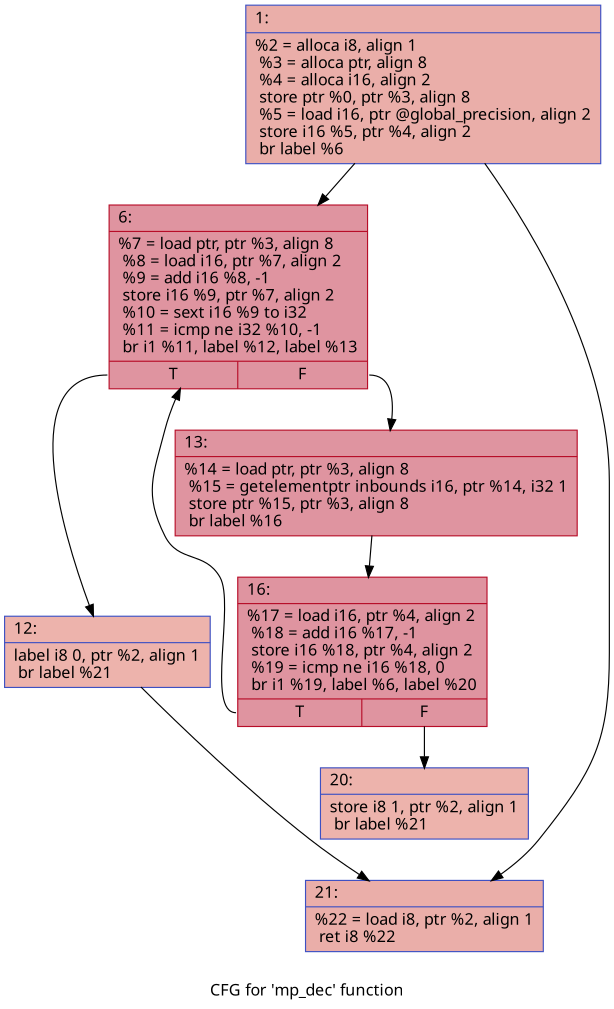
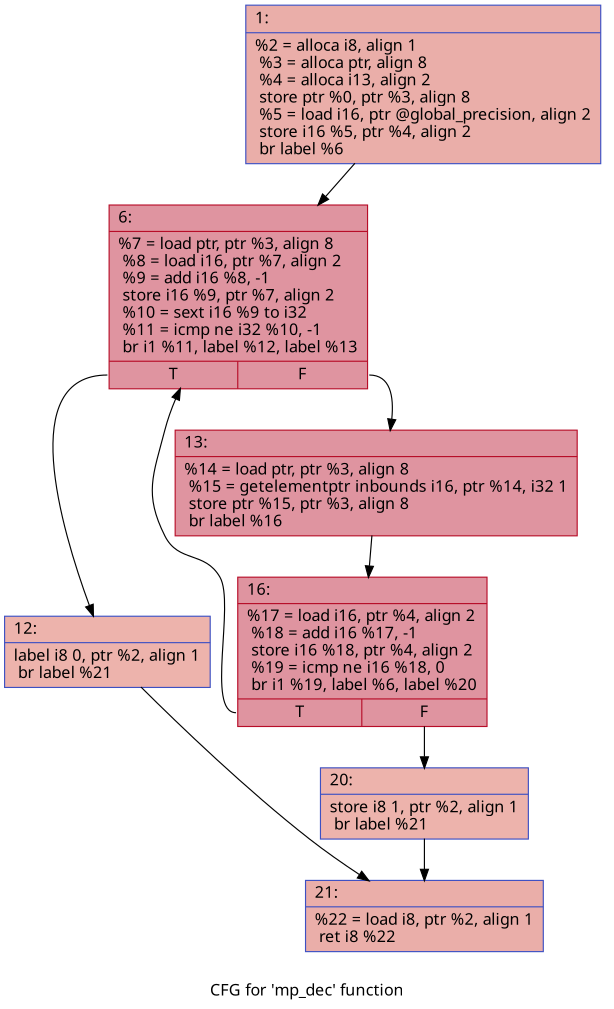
(343, 80) -> (343, 80)
(609, 522) -> (424, 854)
